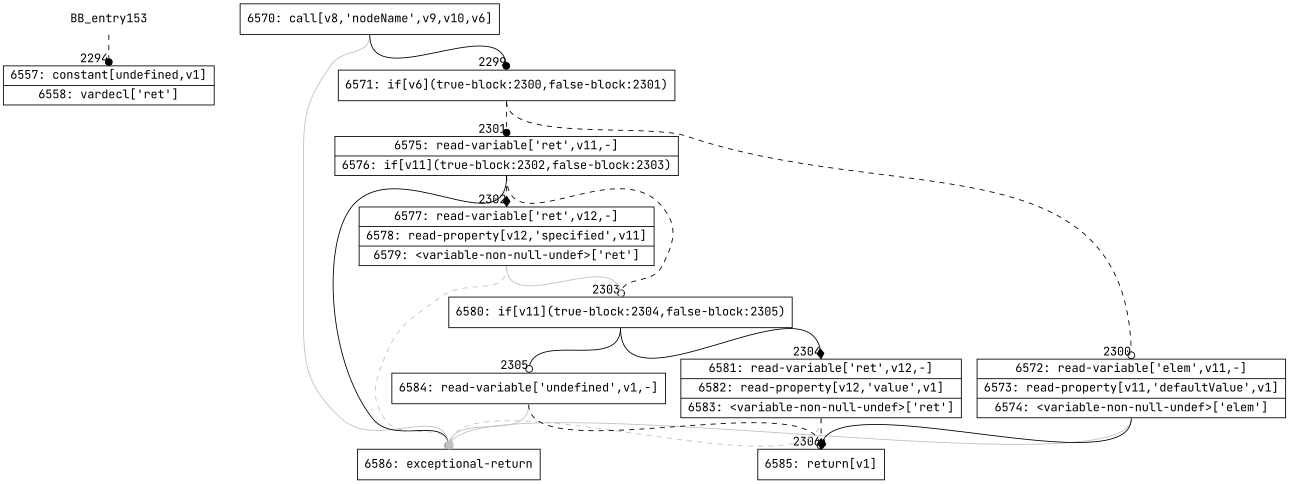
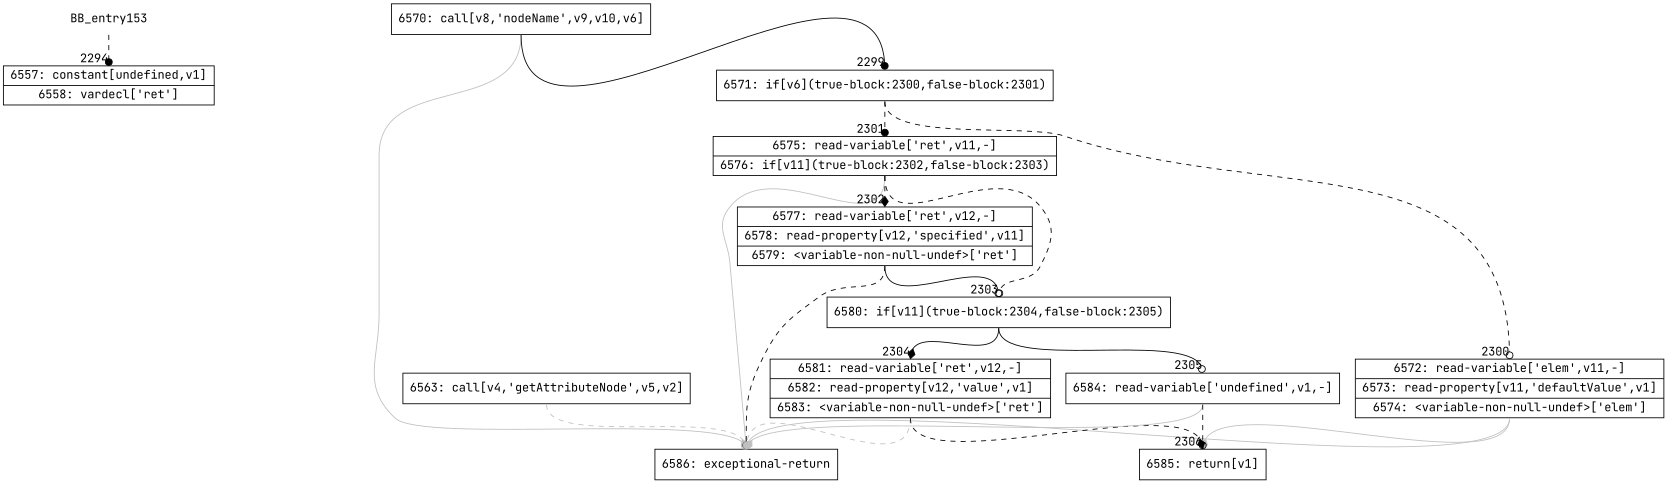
(334, 268) -> (724, 235)
(560, 282) -> (938, 282)
(391, 345) -> (784, 326)
none -> (547, 388)
(981, 434) -> (1361, 434)
